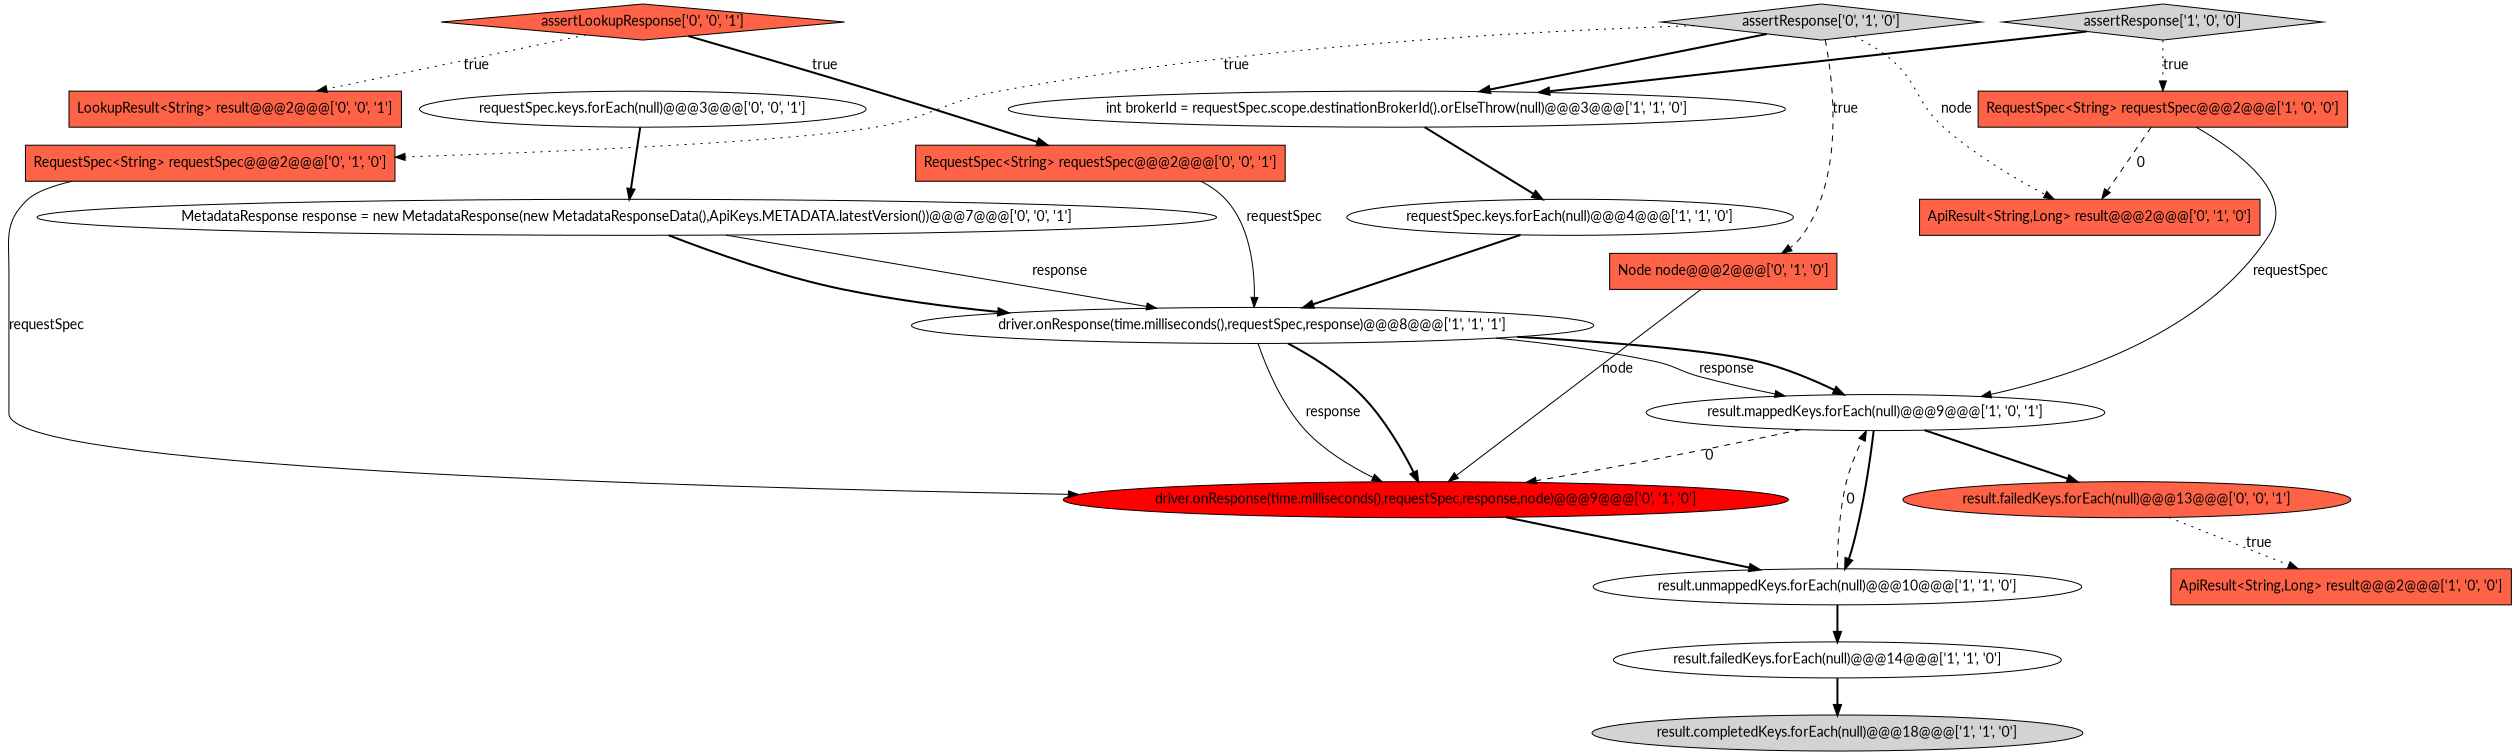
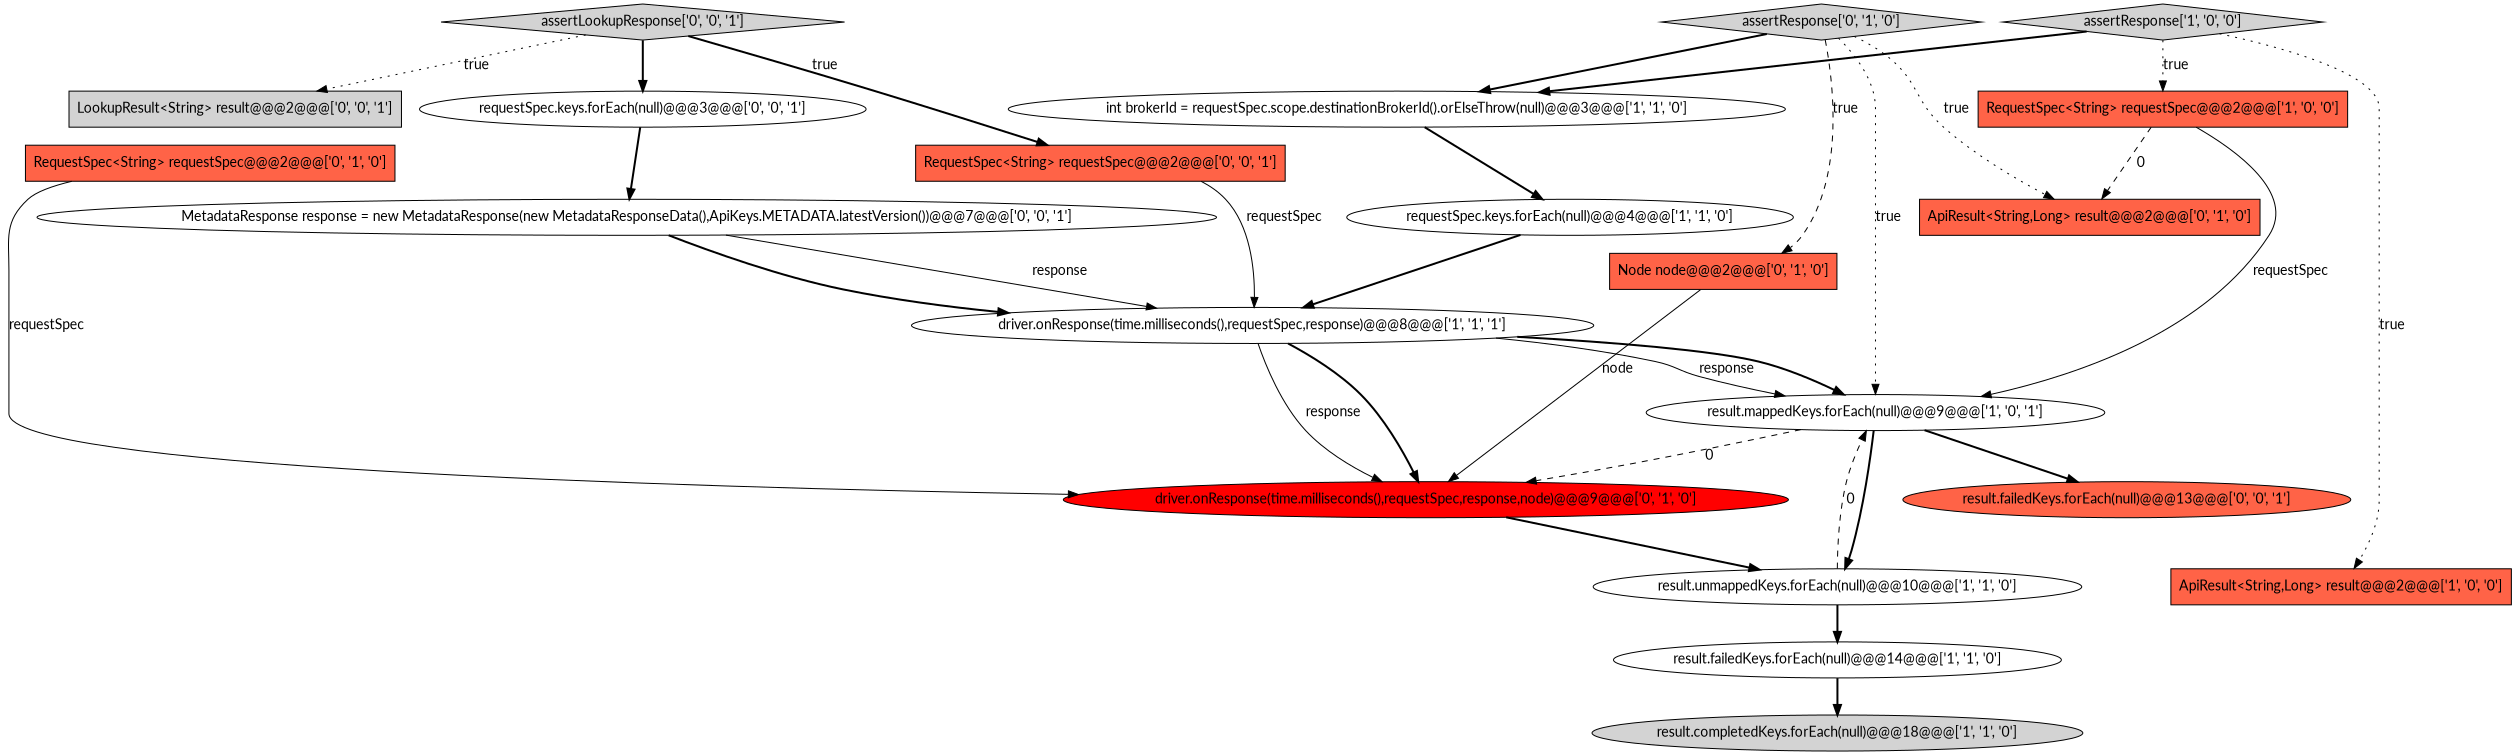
(643, 22) -> (643, 22)
none -> (643, 61)
(1048, 83) -> (1876, 206)
(235, 109) -> (235, 109)
(1957, 109) -> (1957, 109)
(2229, 541) -> (2379, 244)
